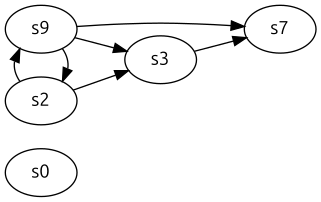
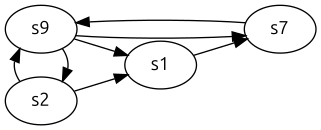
none -> (168, 20)
(161, 60) -> (161, 65)
(41, 173) -> none
